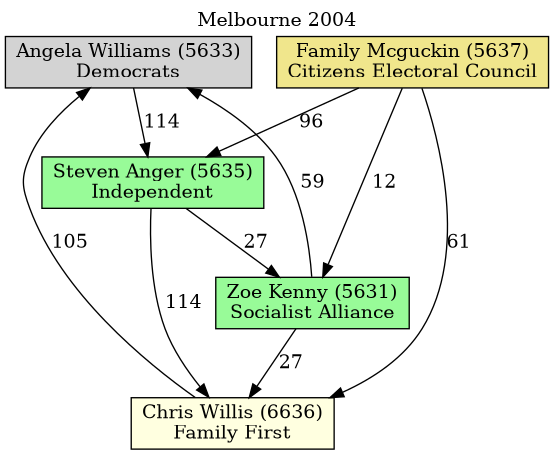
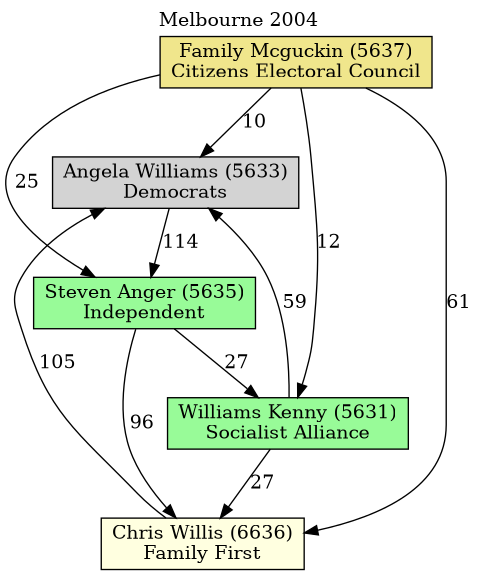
none -> (241, 118)
(312, 122) -> (28, 183)
(184, 303) -> (143, 423)
(312, 303) -> (288, 423)
